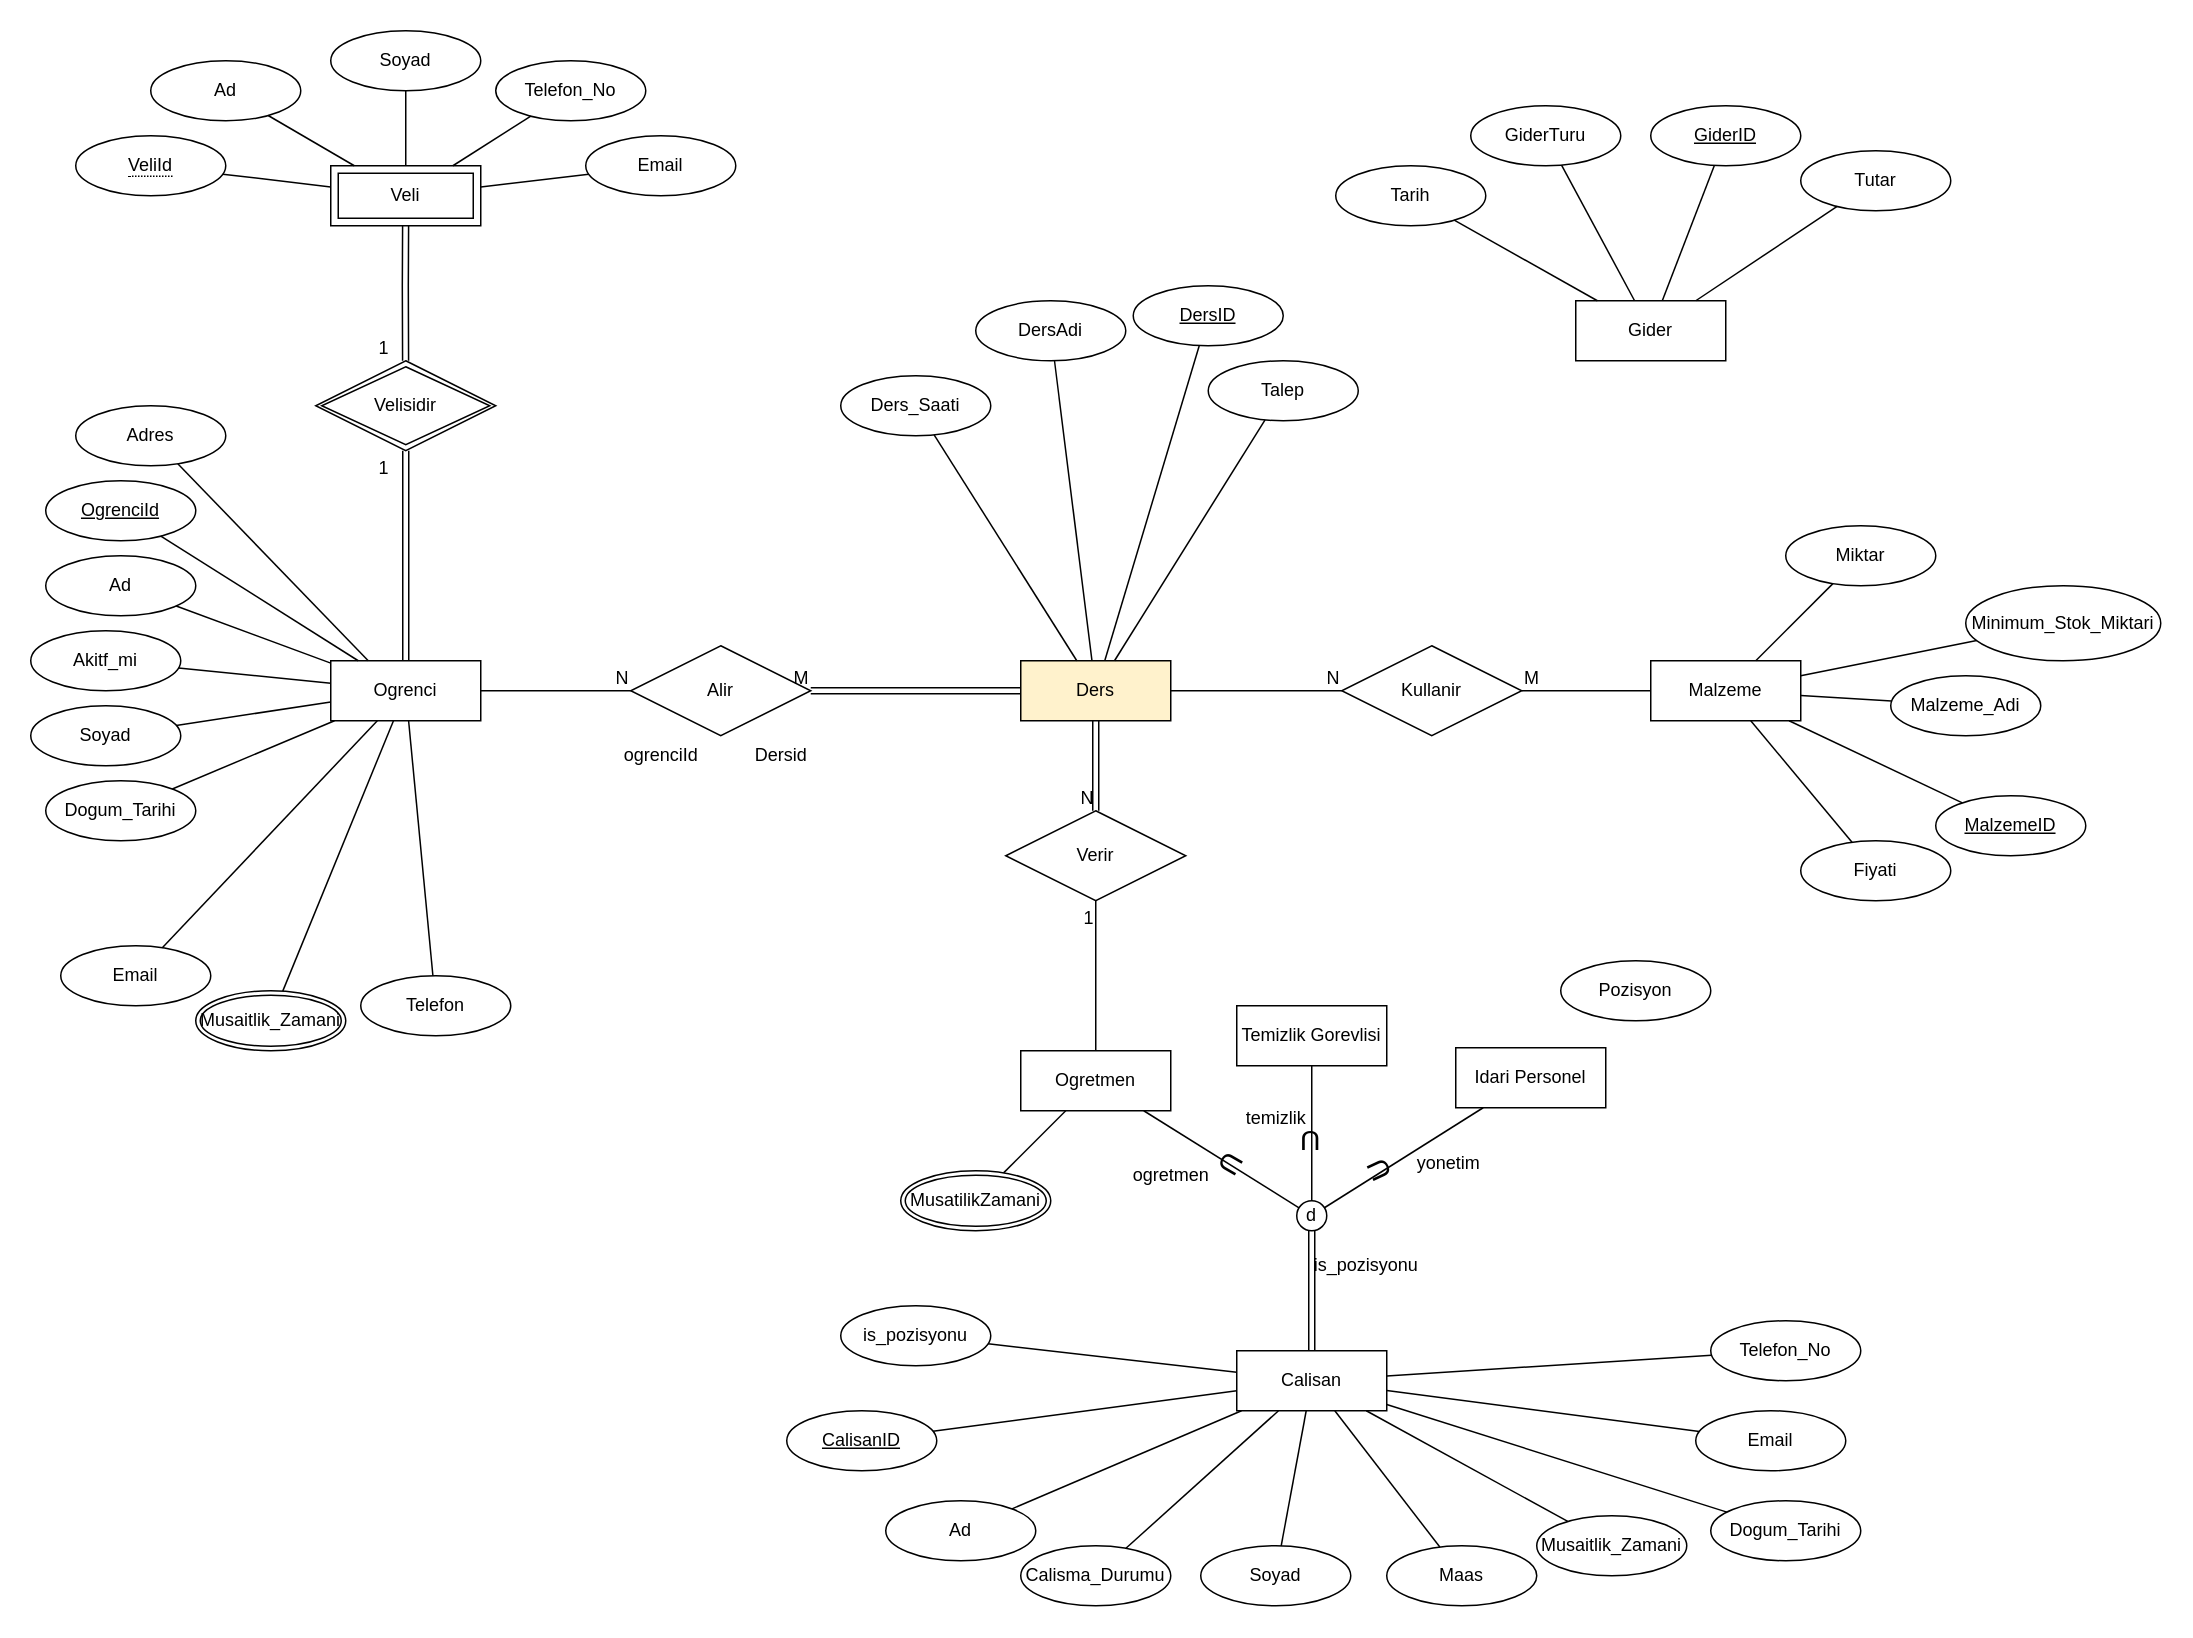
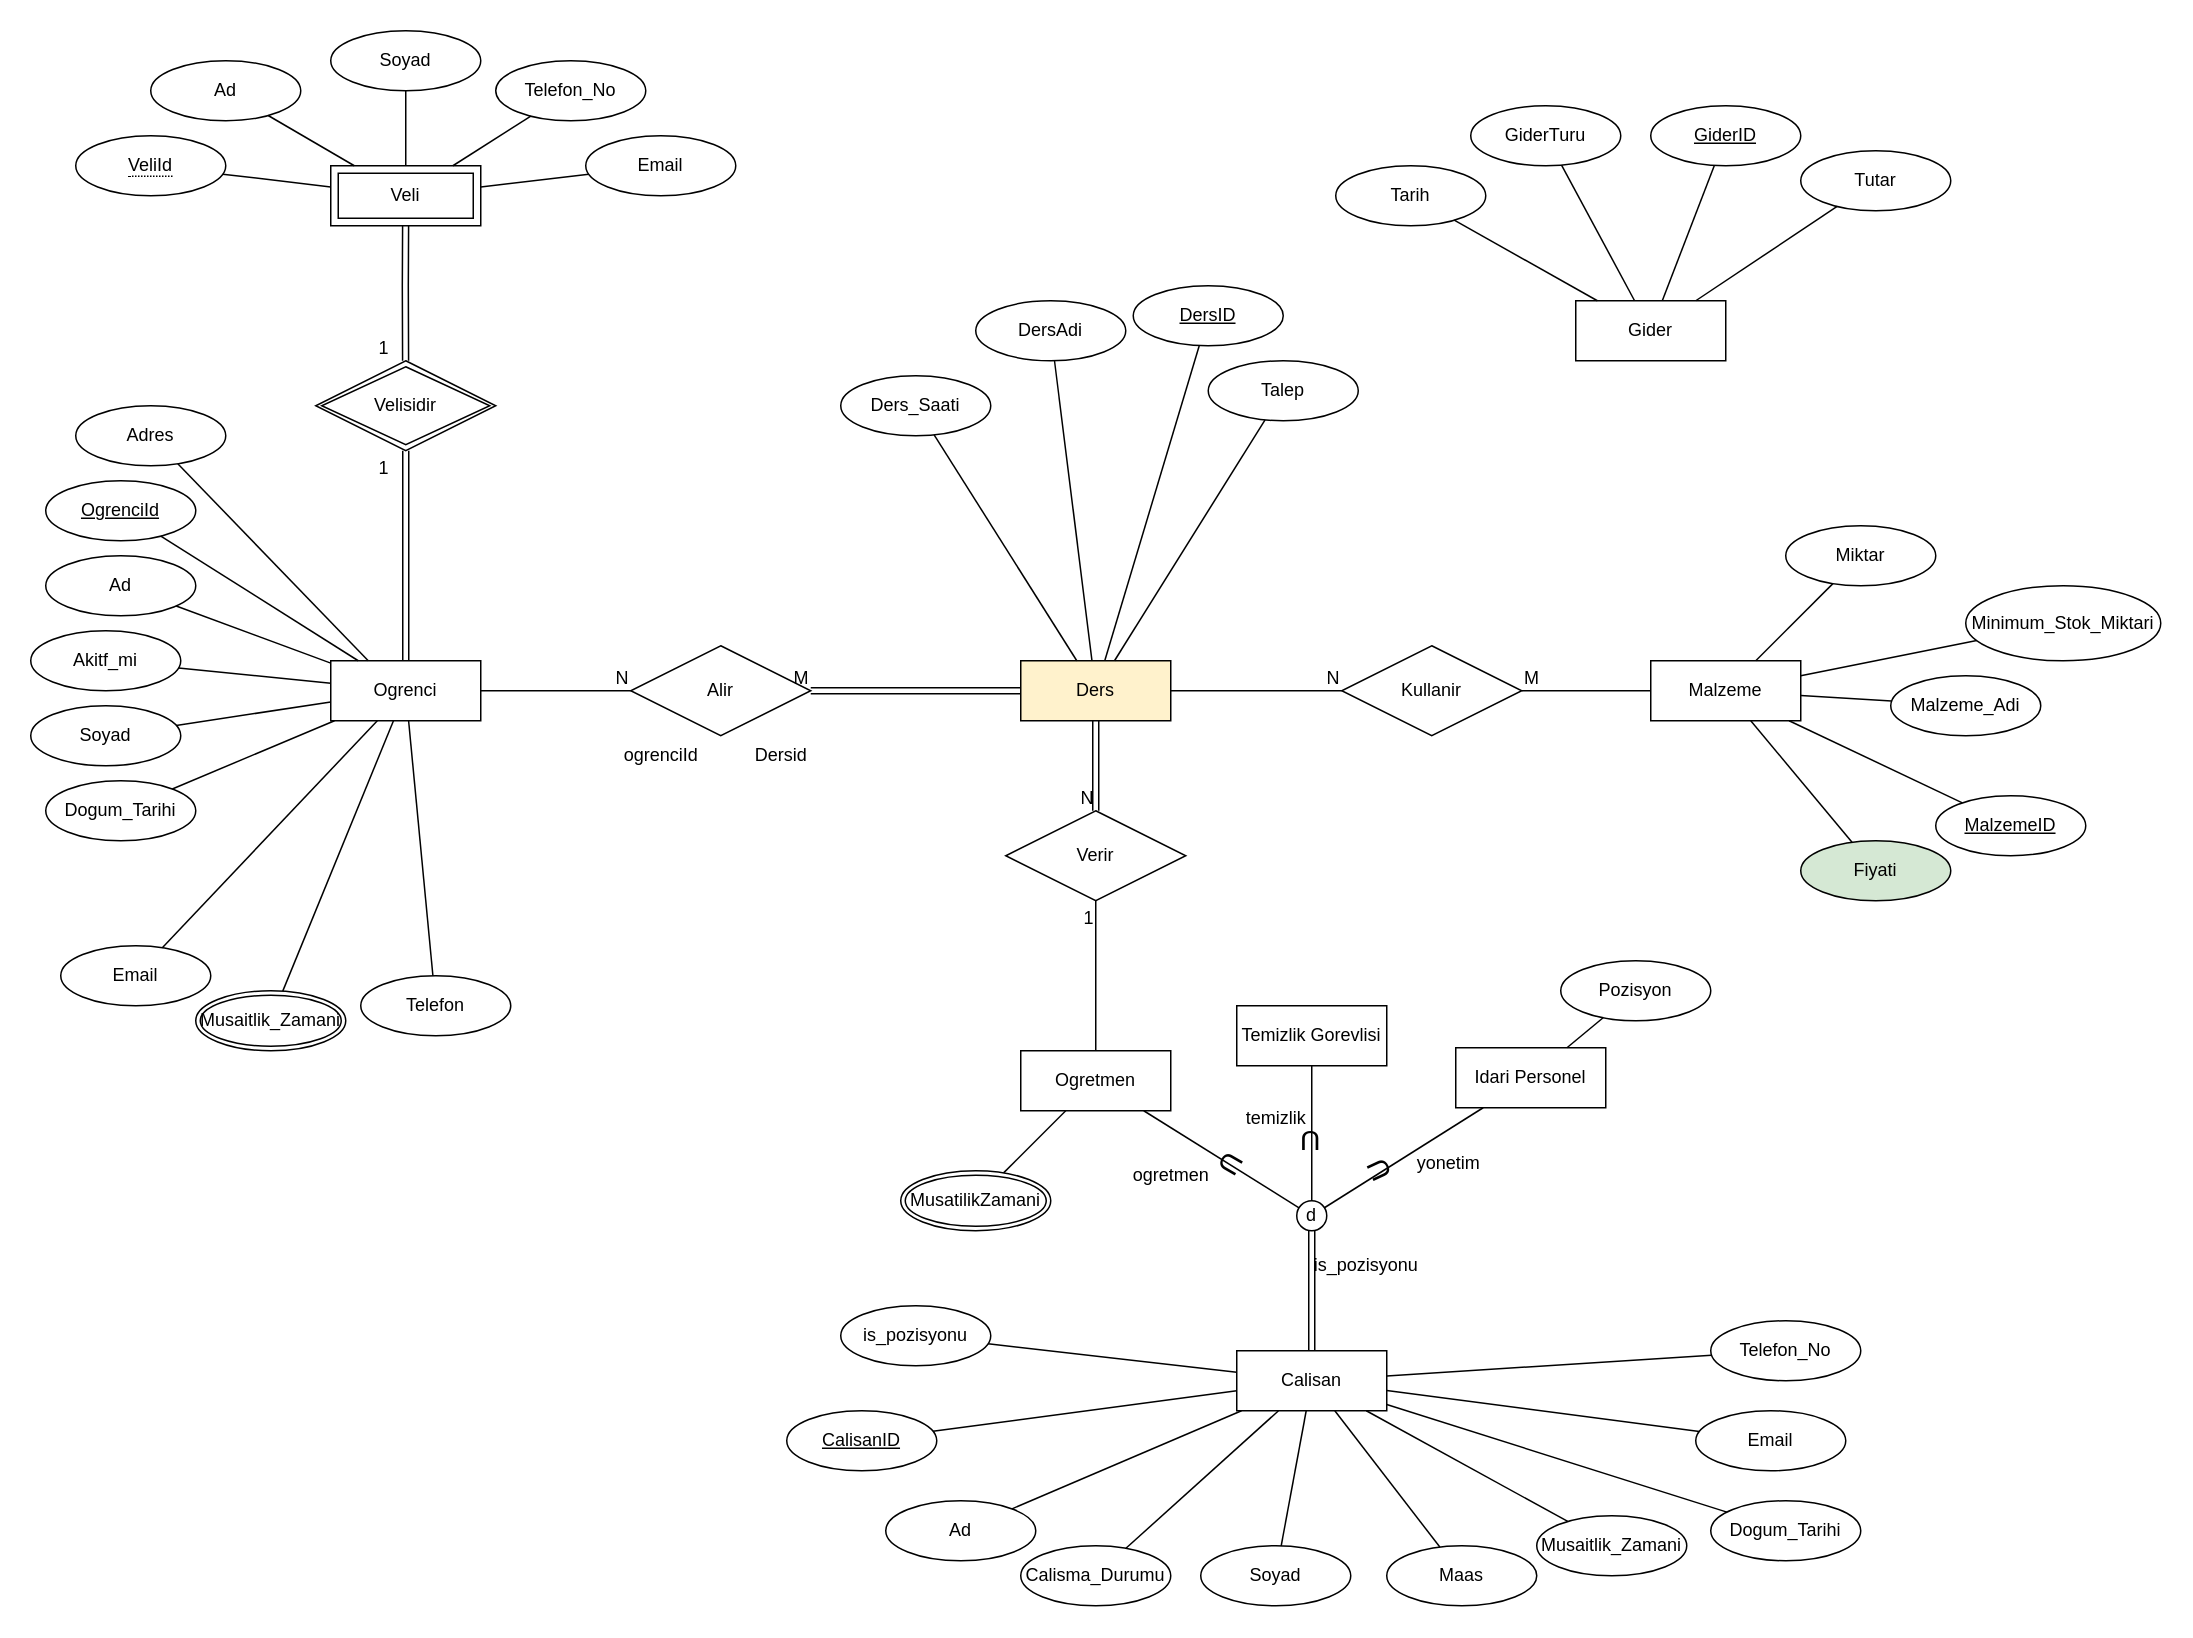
(1876, 871) -> (1876, 871)
none -> (1585, 1033)
